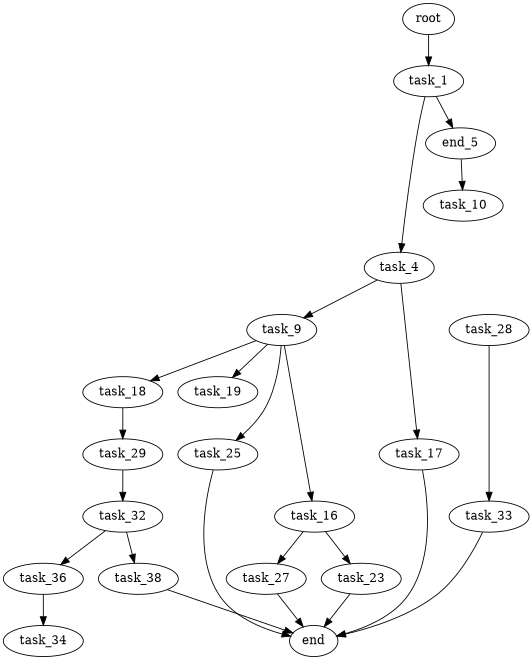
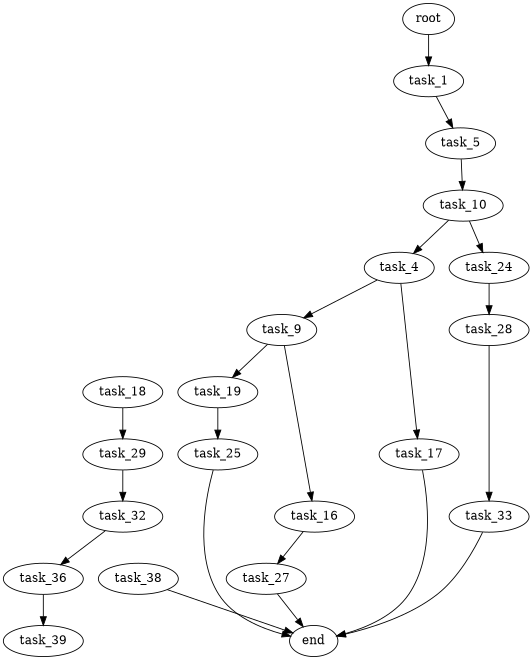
(461, 143) -> (461, 143)
(411, 170) -> (434, 234)
none -> (489, 268)
(208, 359) -> none
(271, 395) -> (218, 419)
(129, 543) -> none
(361, 579) -> none
(43, 641) -> (43, 641)
